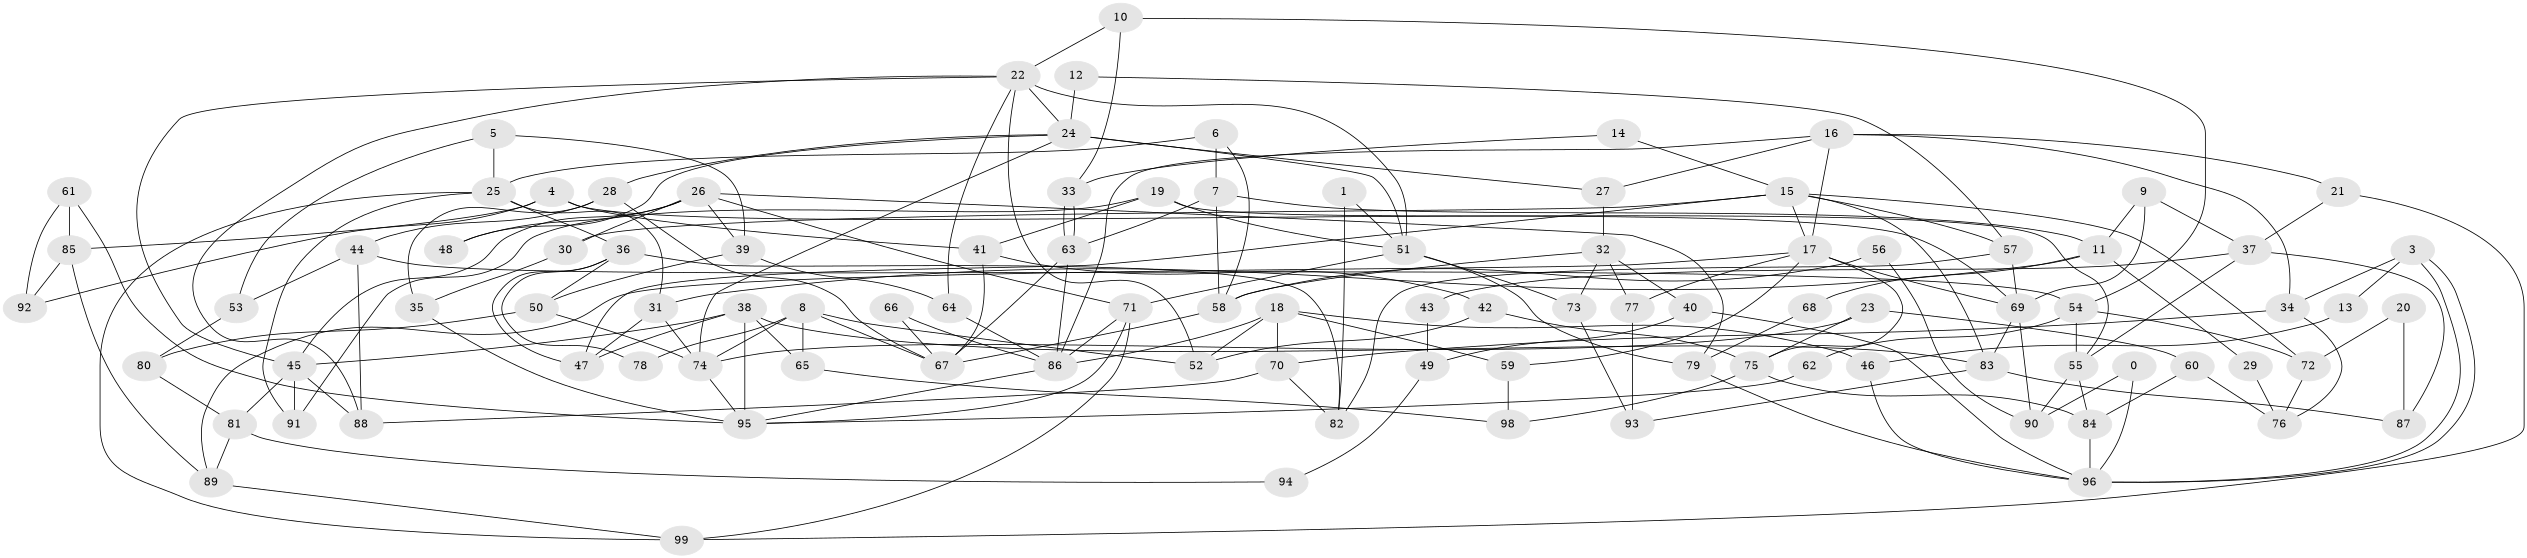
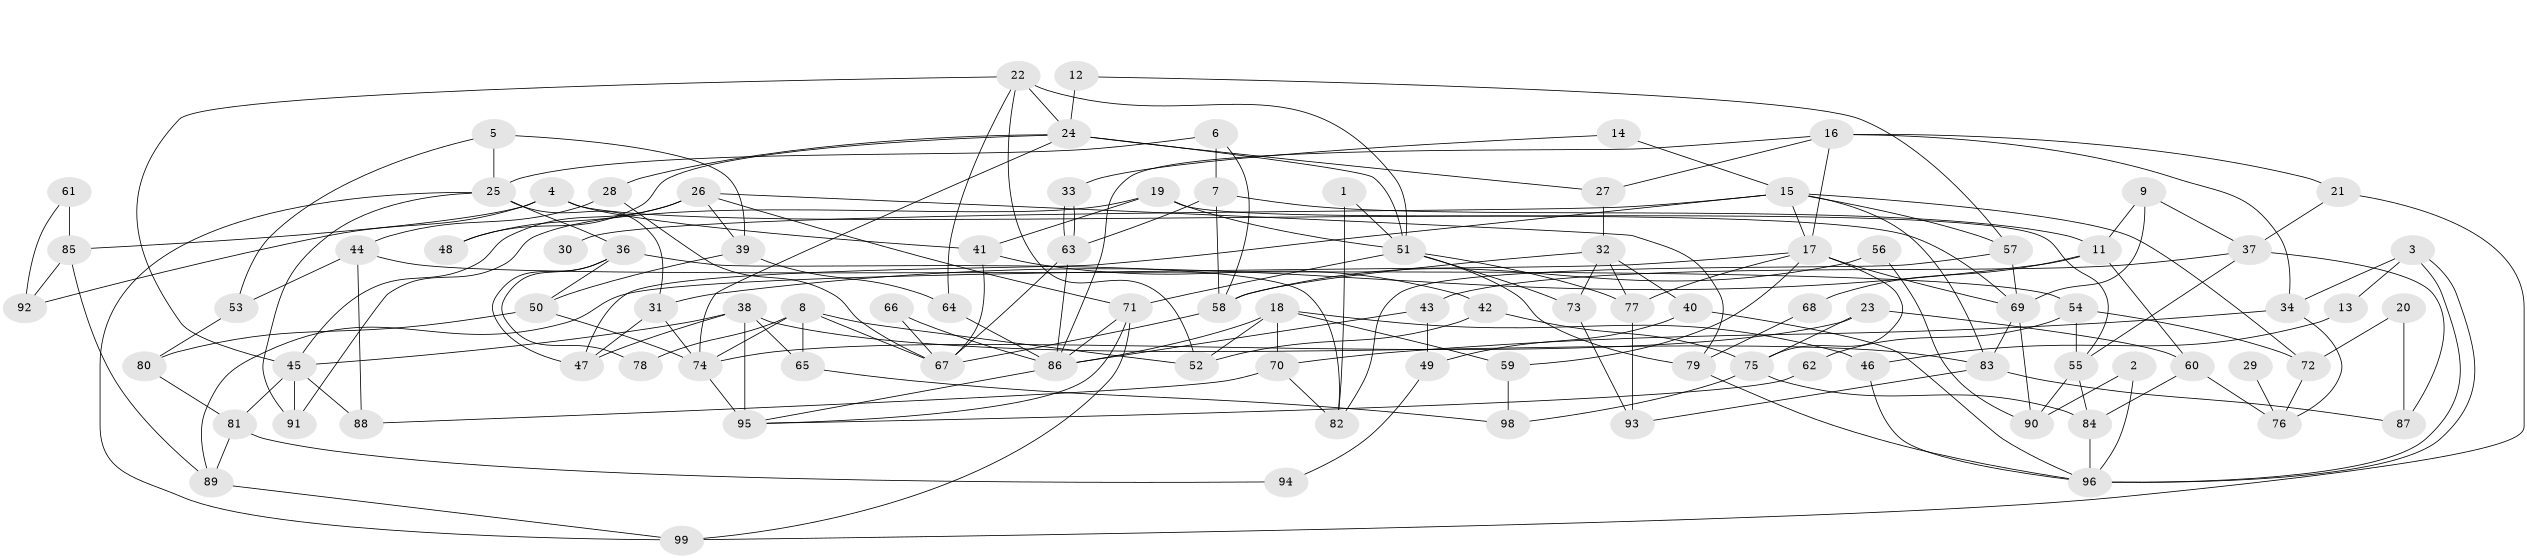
(1121, 18) -> none
(449, 123) -> none
(627, 222) -> none
none -> (1522, 272)
(417, 308) -> none
(2176, 308) -> (2146, 308)
none -> (1250, 336)
(2134, 366) -> (2134, 366)
(341, 395) -> none
